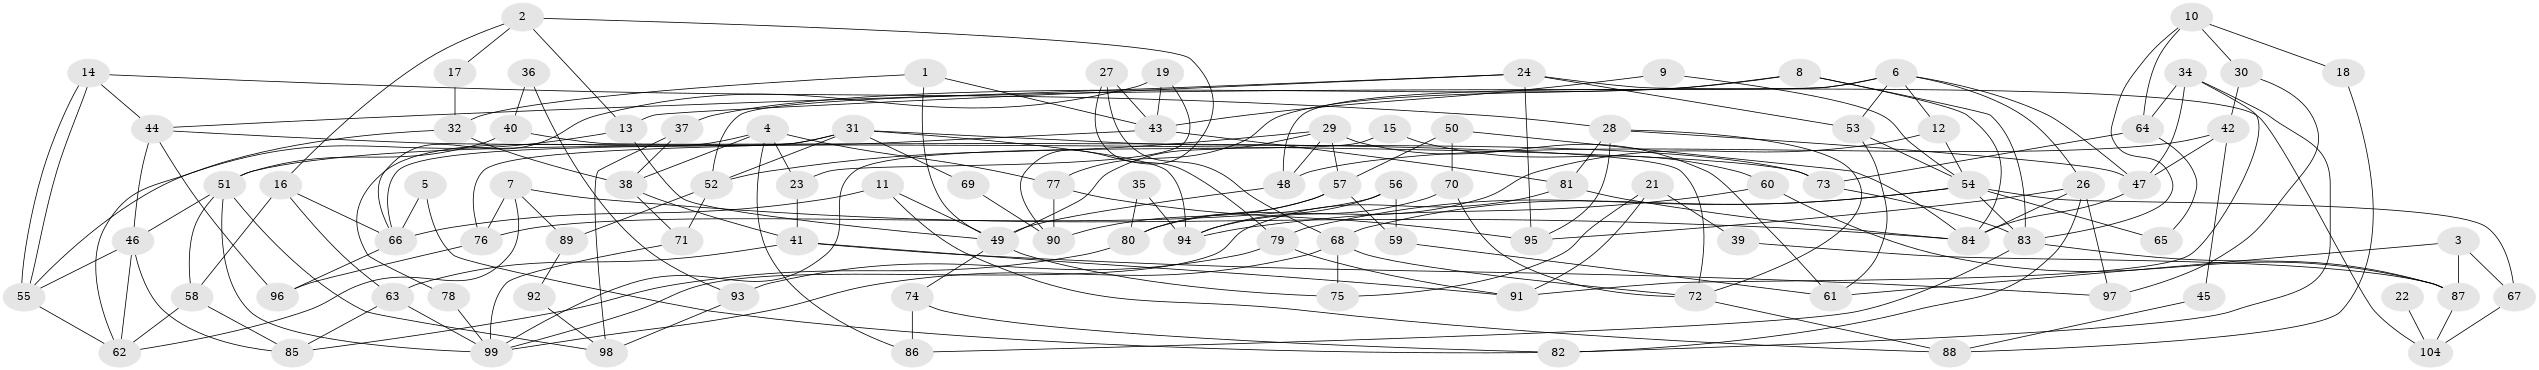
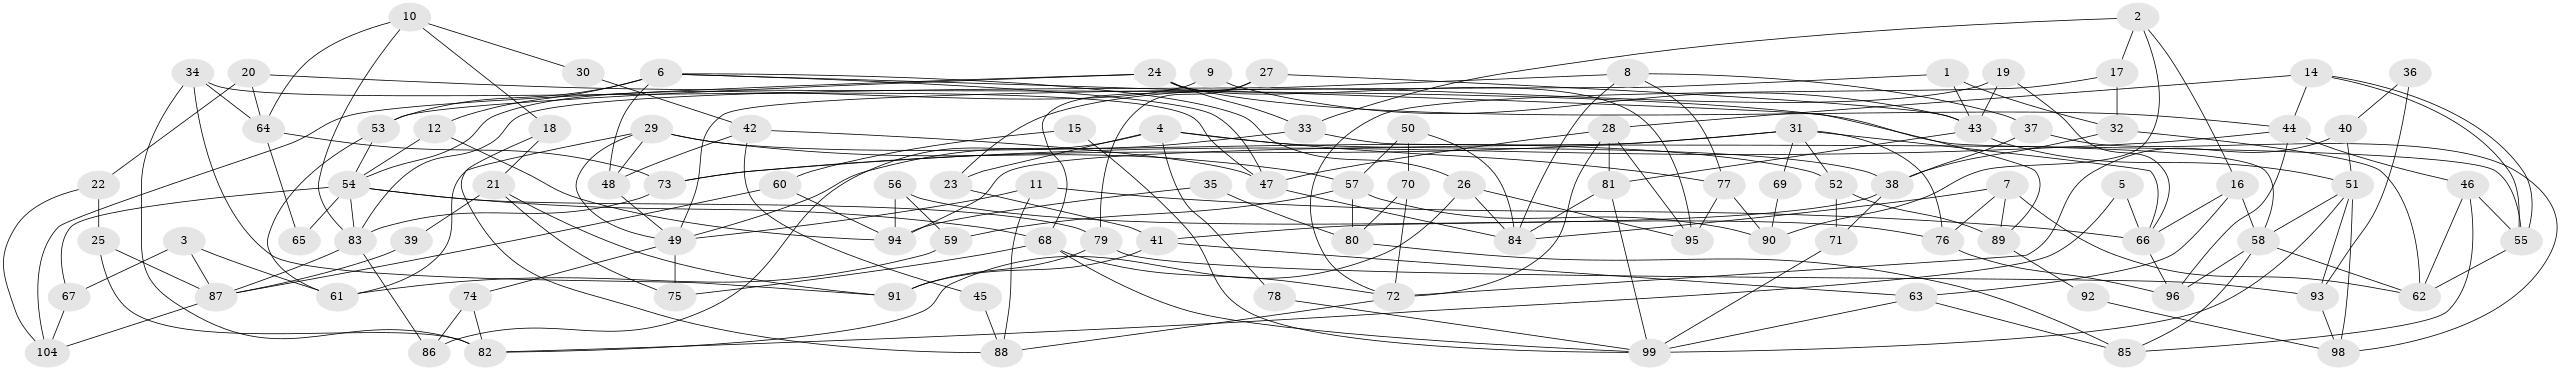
none -> (249, 73)
(1276, 91) -> (1397, 97)
none -> (1811, 91)
(626, 129) -> (1305, 129)
none -> (516, 163)
(179, 213) -> (2335, 241)
none -> (99, 241)
none -> (2216, 269)
(2110, 297) -> none
